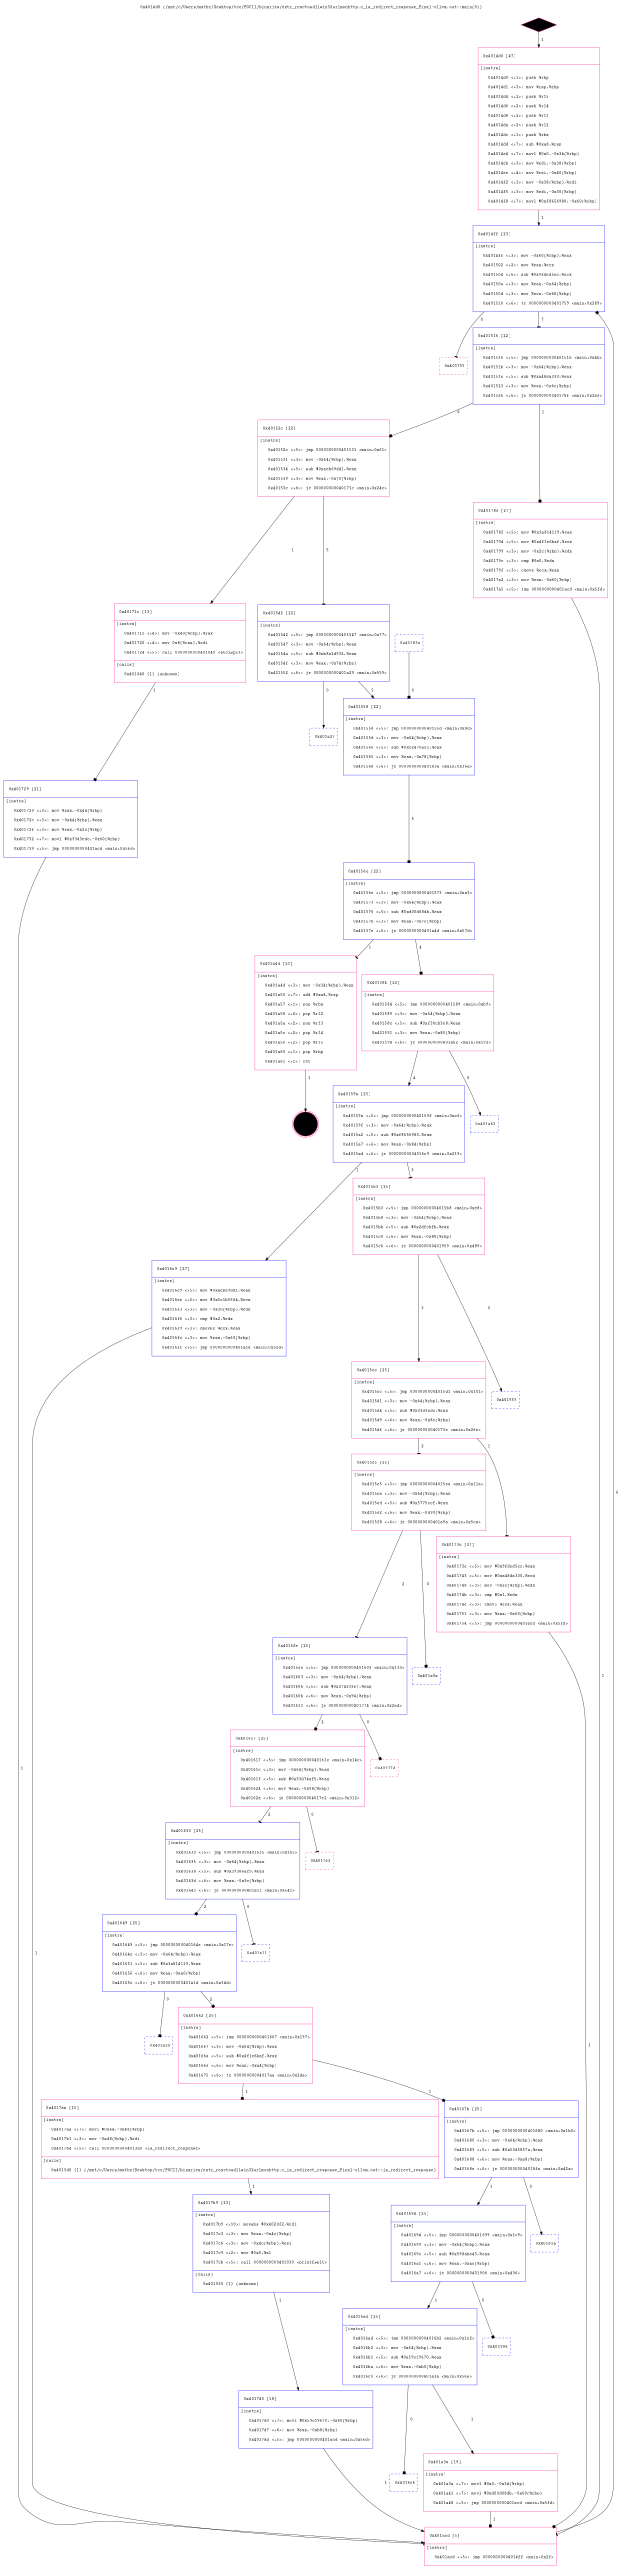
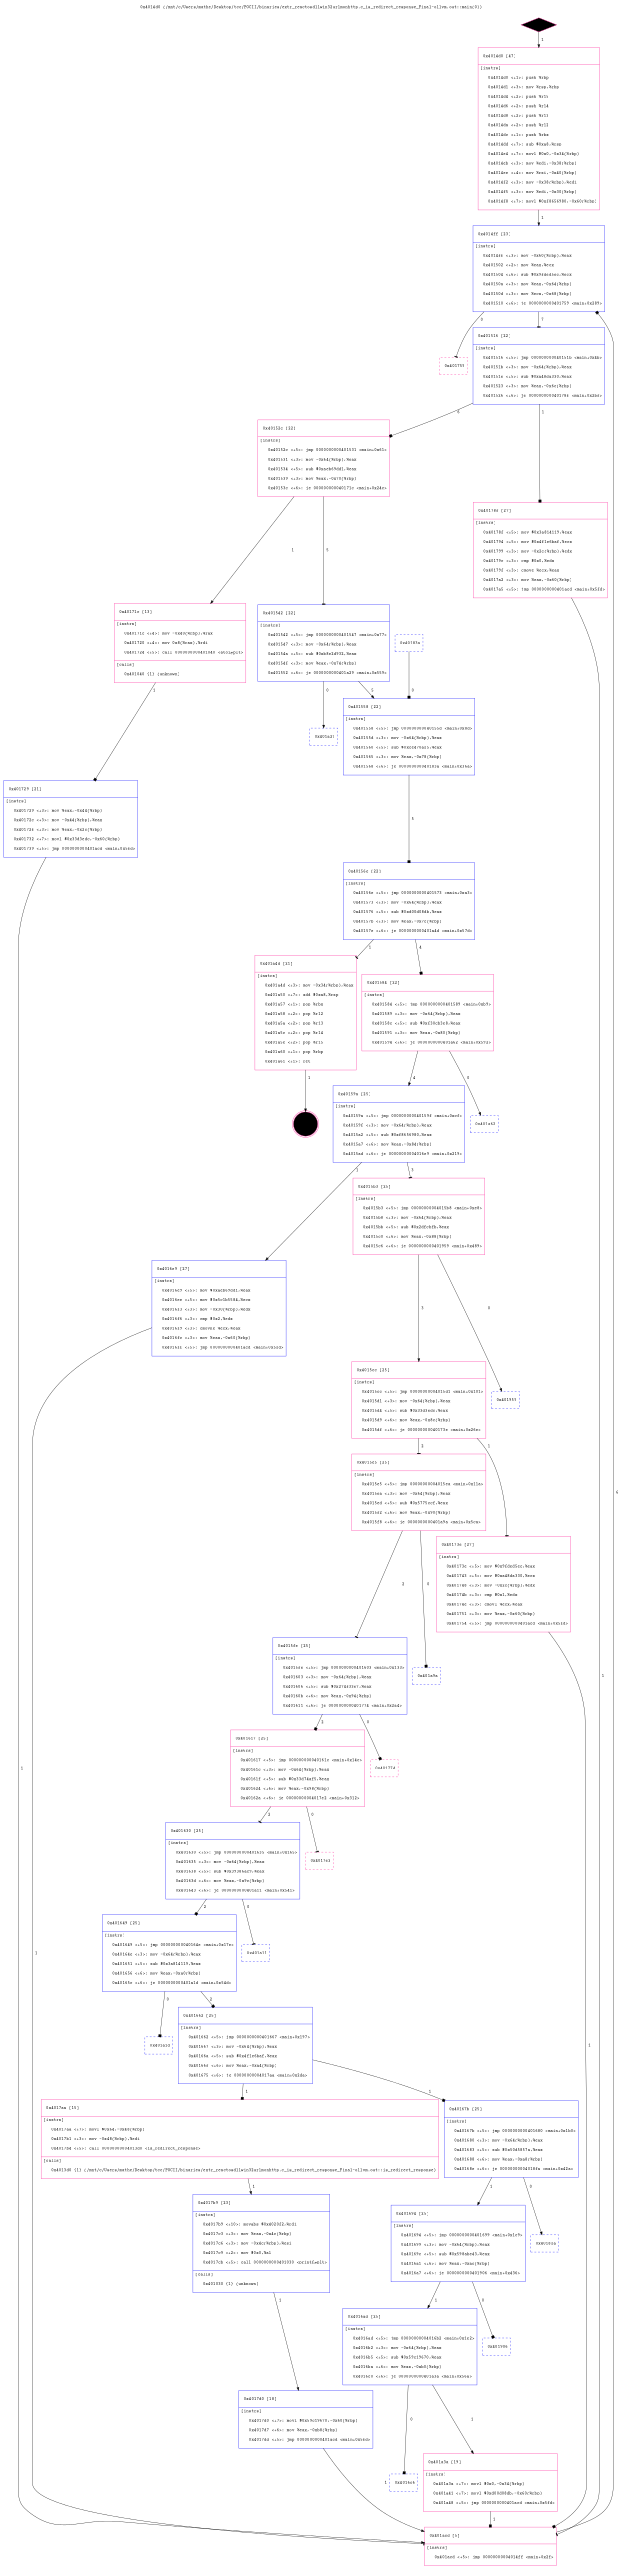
(245, 2045) -> (245, 2045)
